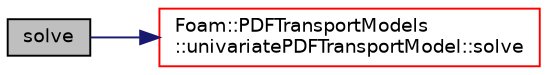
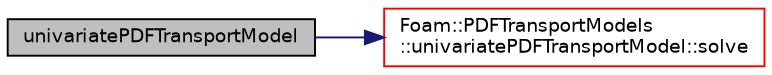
(49, 37) -> (161, 37)
